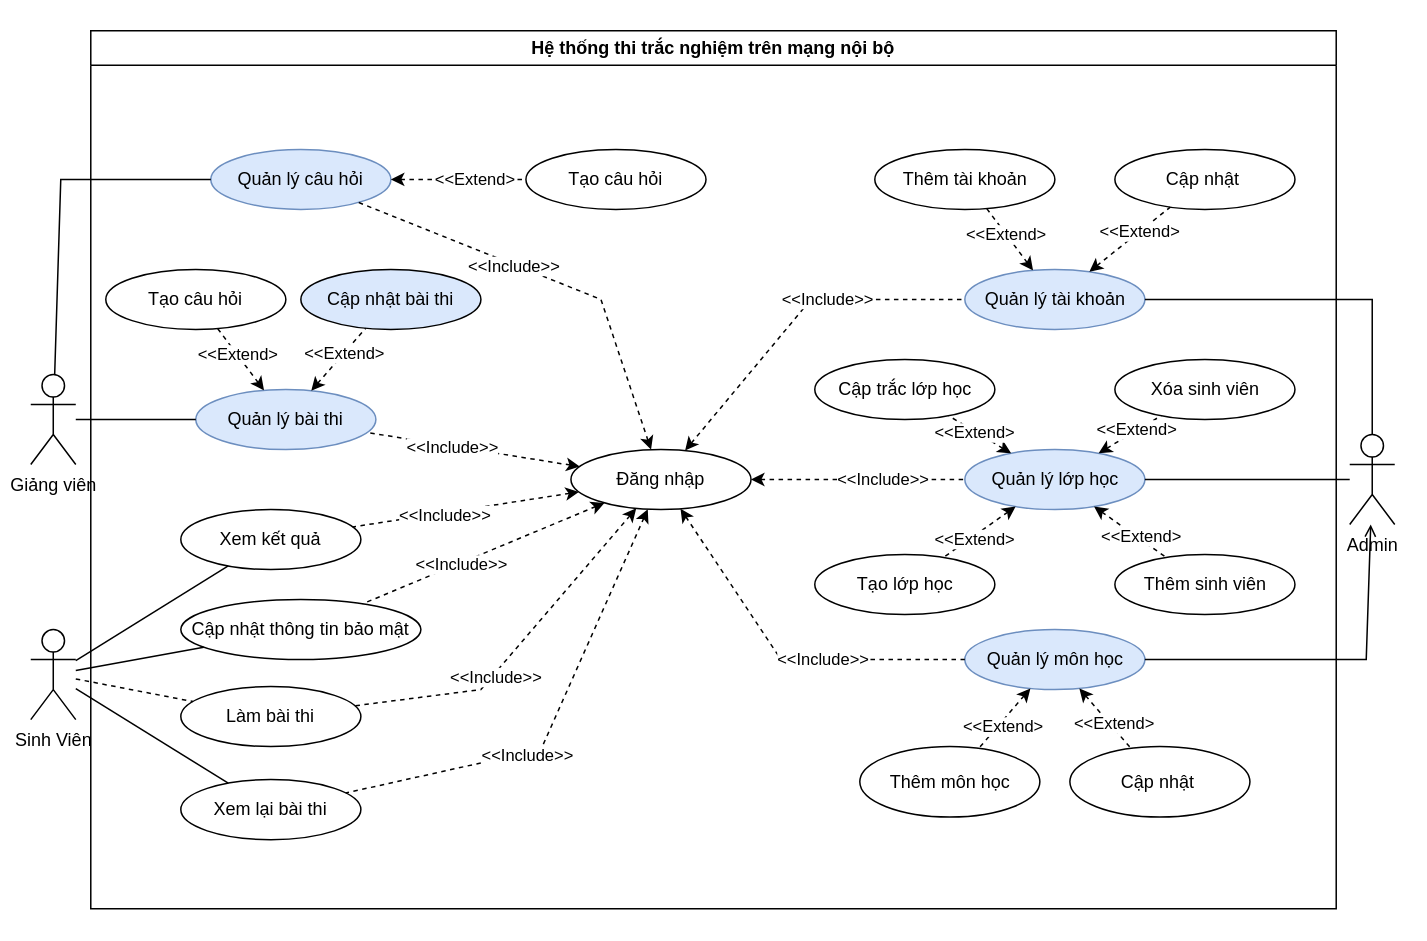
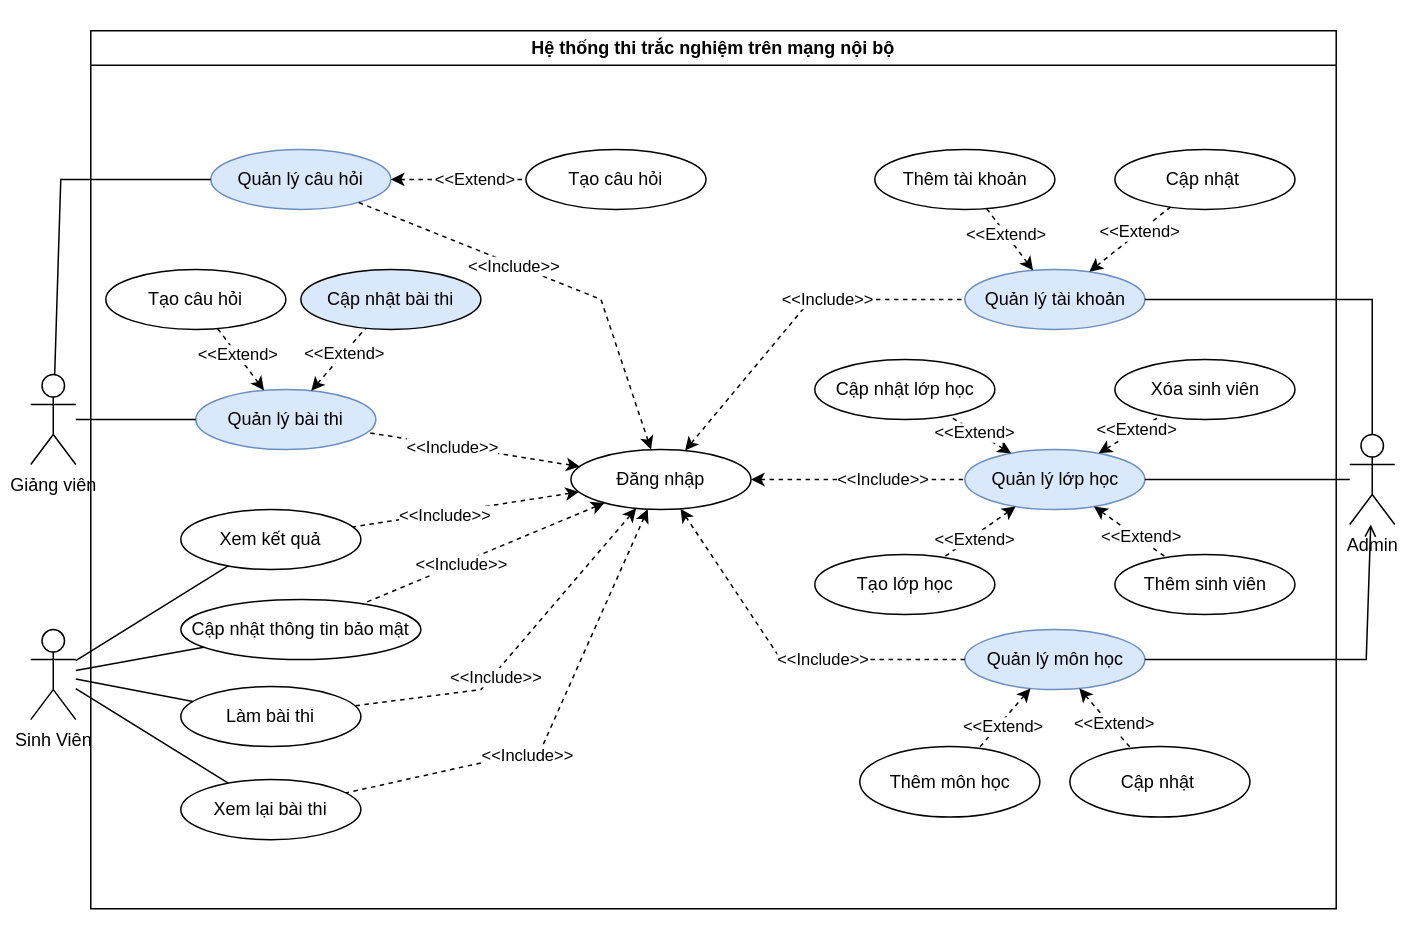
(905, 389) -> (905, 389)
(135, 690) -> (135, 690)
